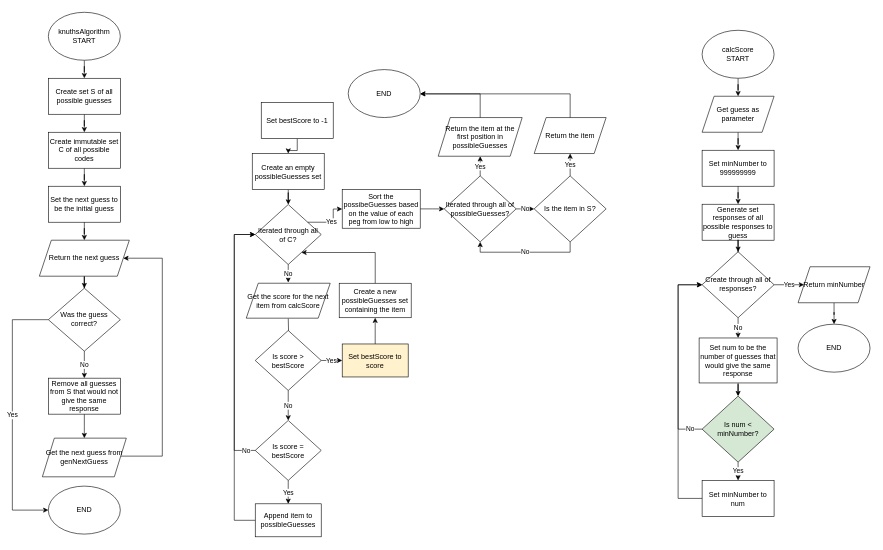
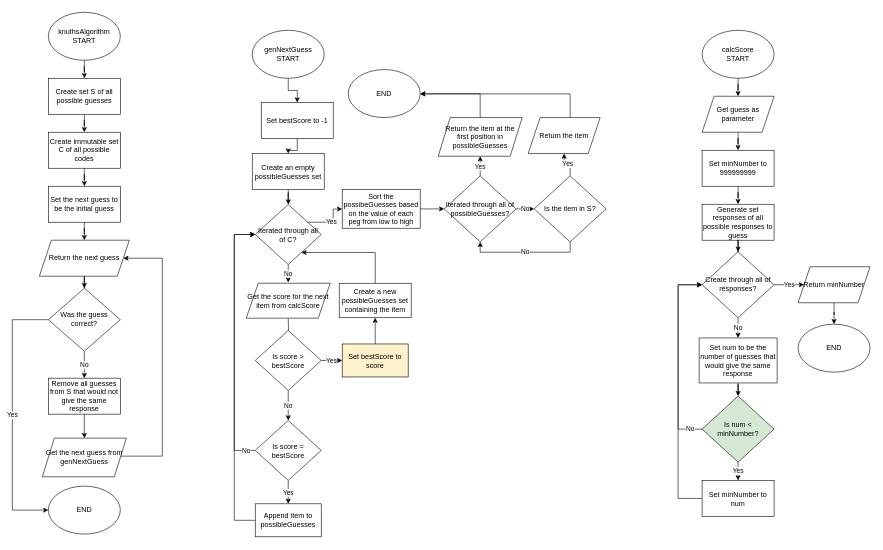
none -> (288, 54)
none -> (295, 90)
(570, 136) -> (564, 136)
